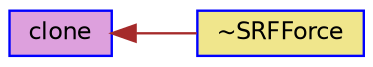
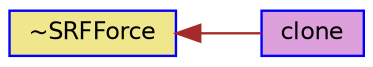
(166, 33) -> (231, 33)
